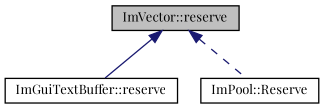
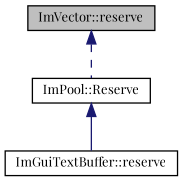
(129, 59) -> (91, 134)
